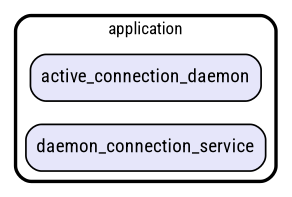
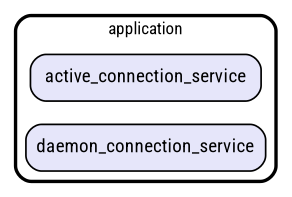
(146, 78) -> (146, 78)
